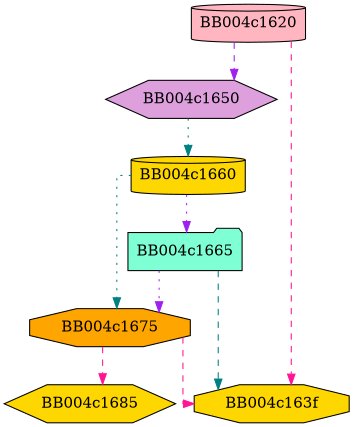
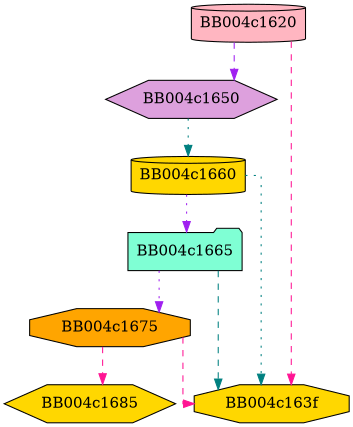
(117, 230) -> (261, 267)
